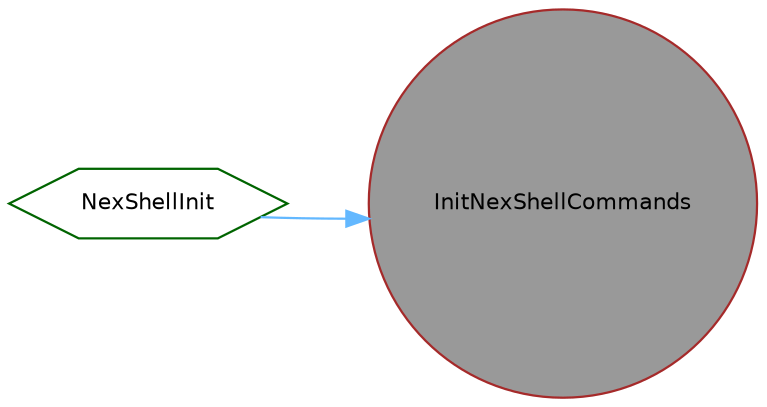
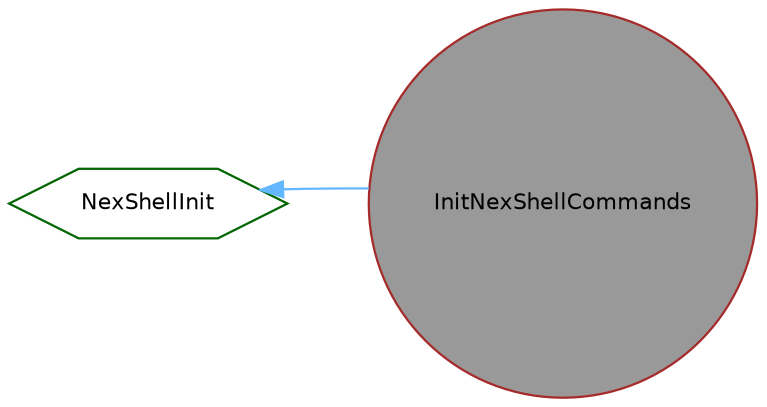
(303, 218) -> (326, 189)
